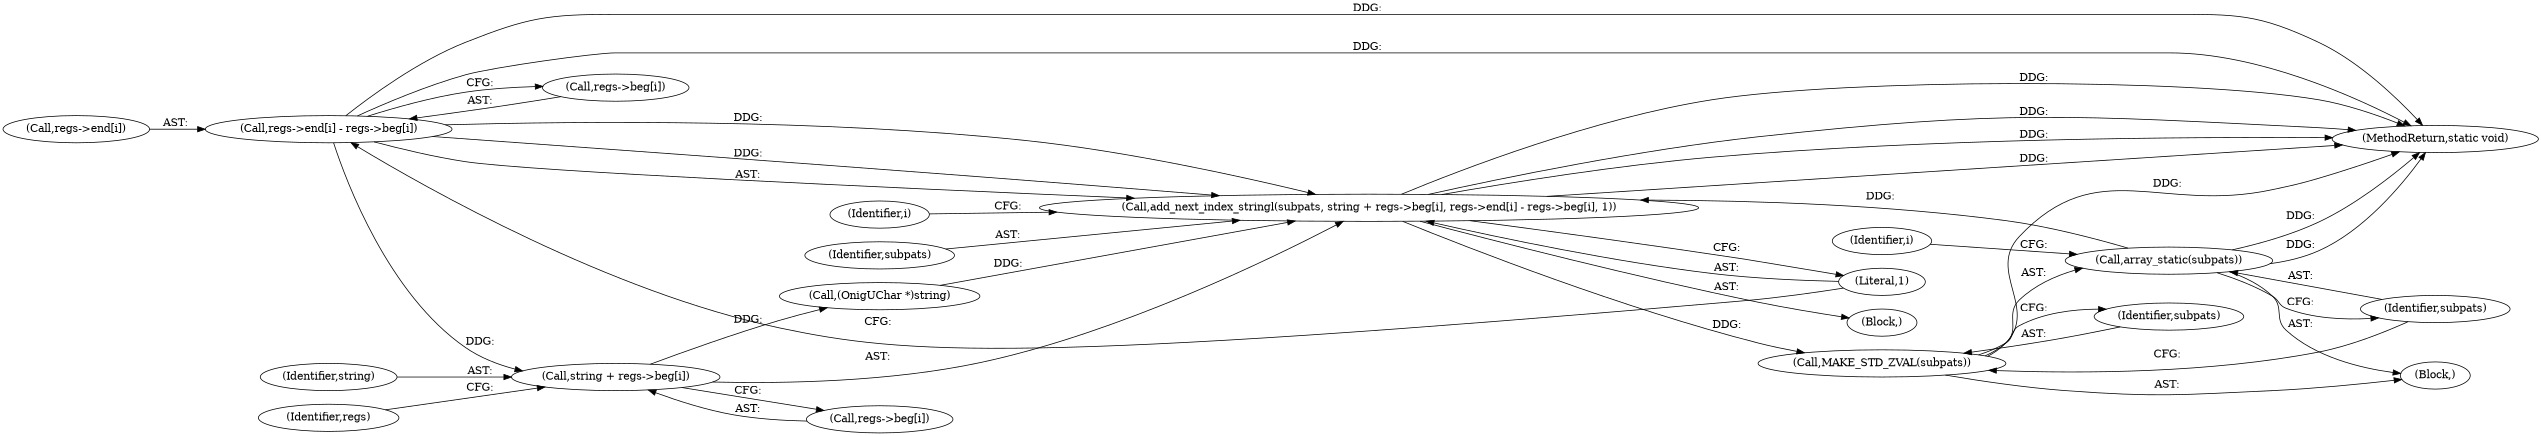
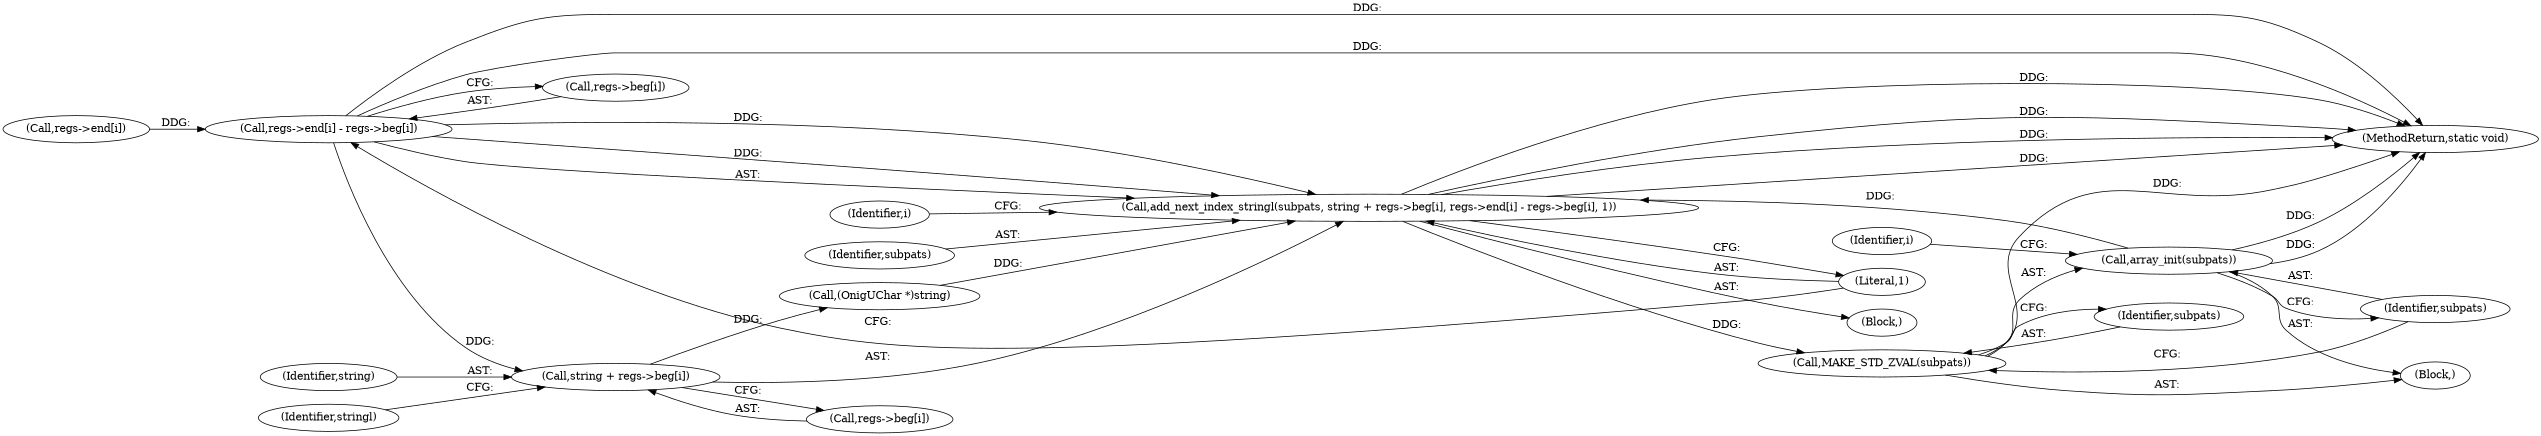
(177, 124) -> (177, 124)
(2169, 261) -> (2169, 261)
(329, 418) -> (329, 418)
